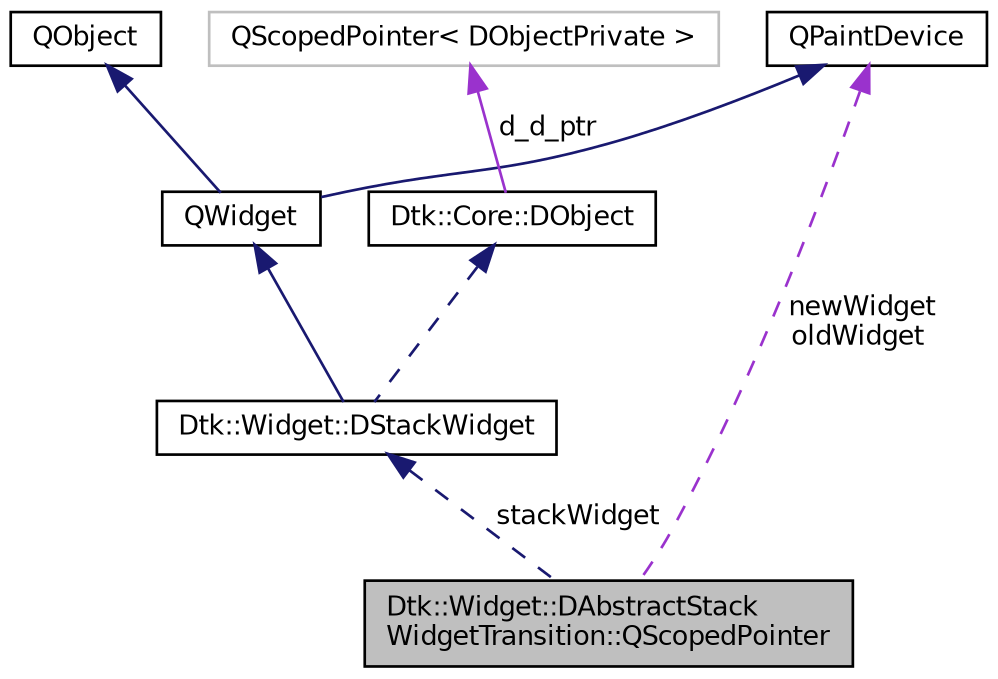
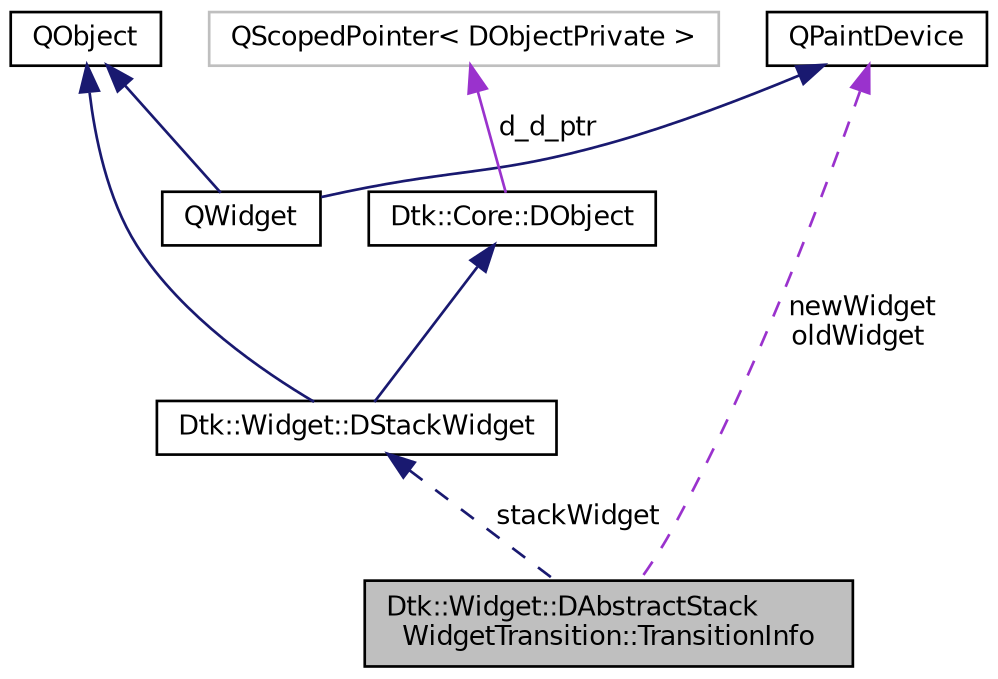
(426, 334) -> (426, 334)
(306, 335) -> (160, 276)
(609, 624) -> (609, 624)
